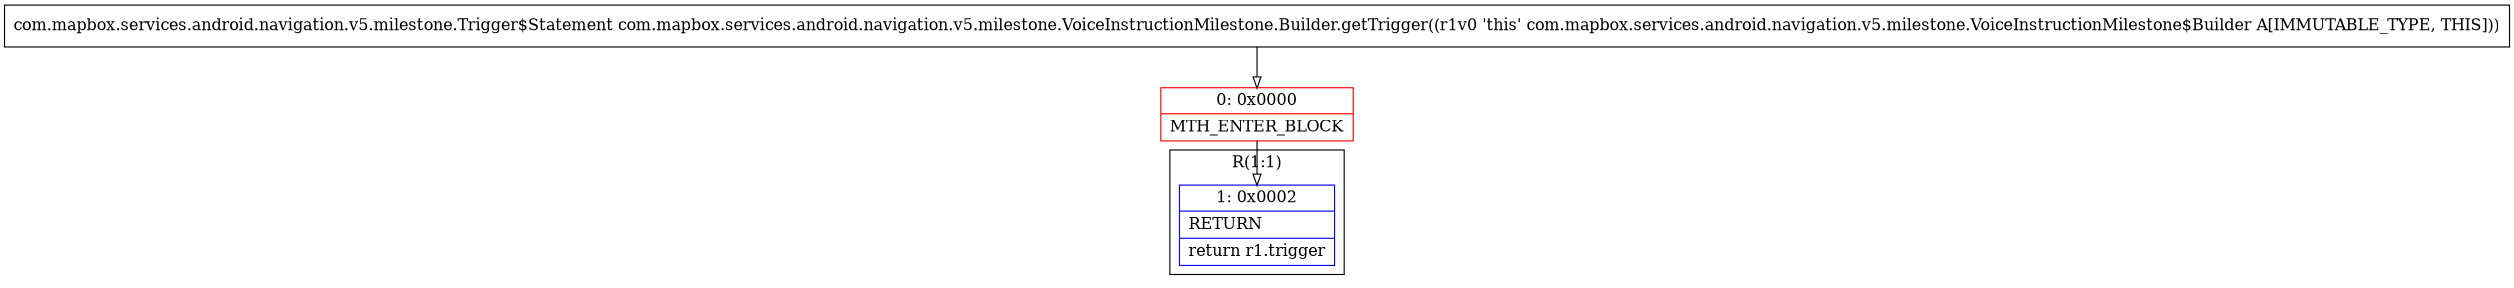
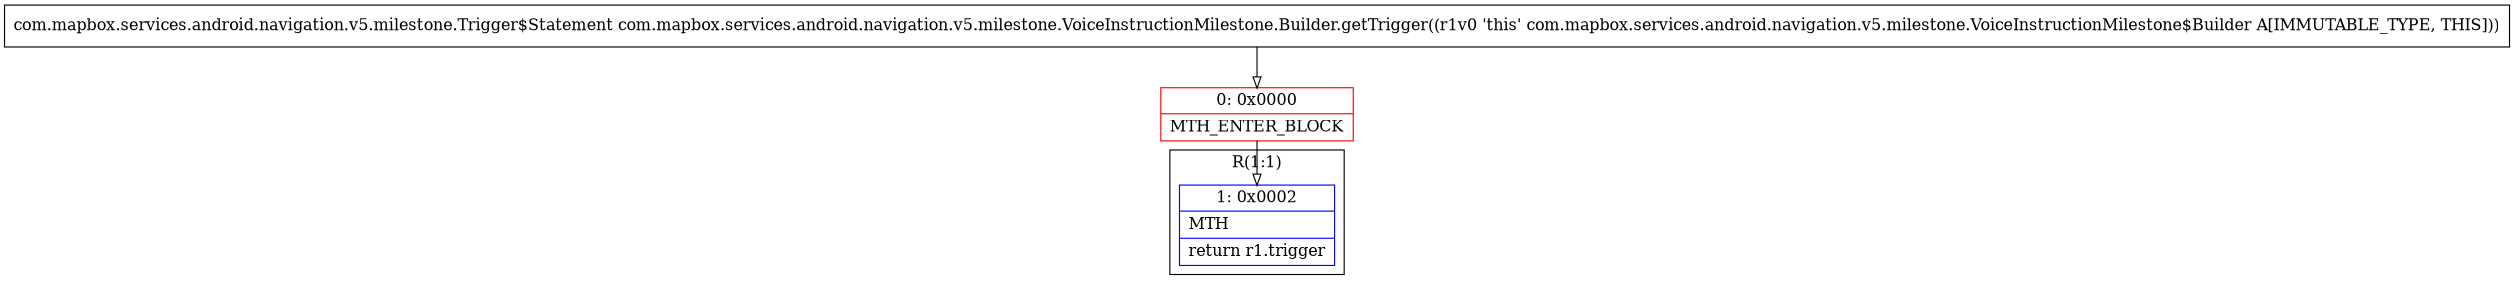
(1225, 224) -> (1209, 224)
